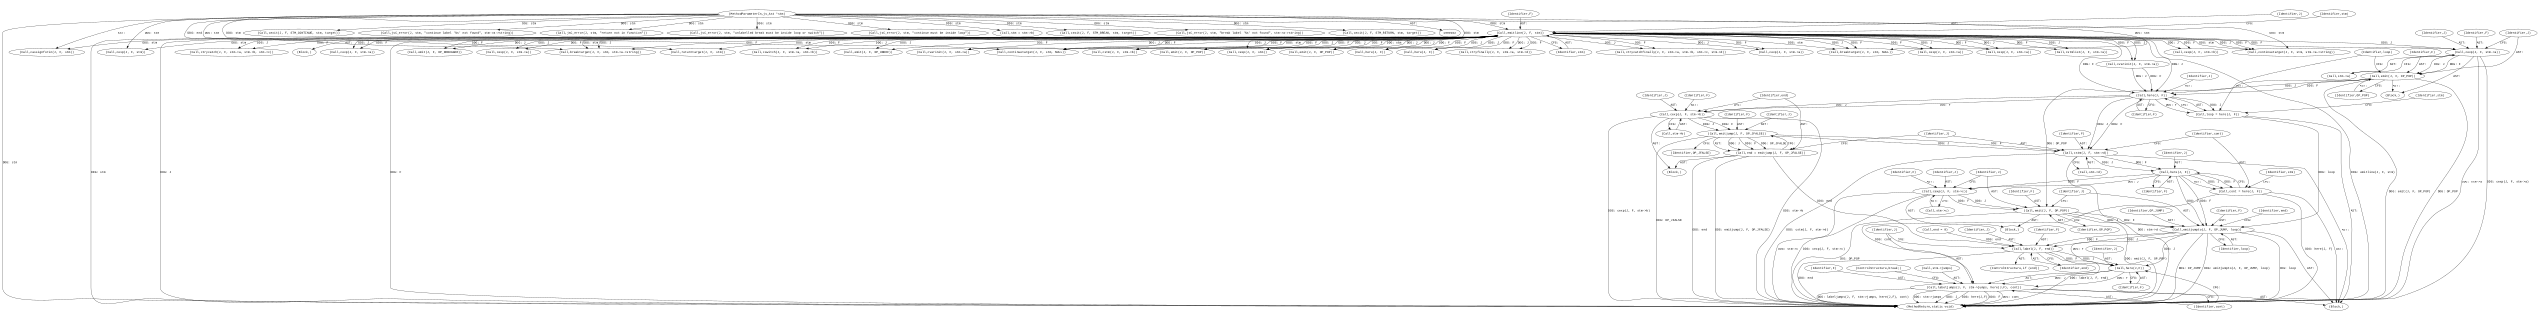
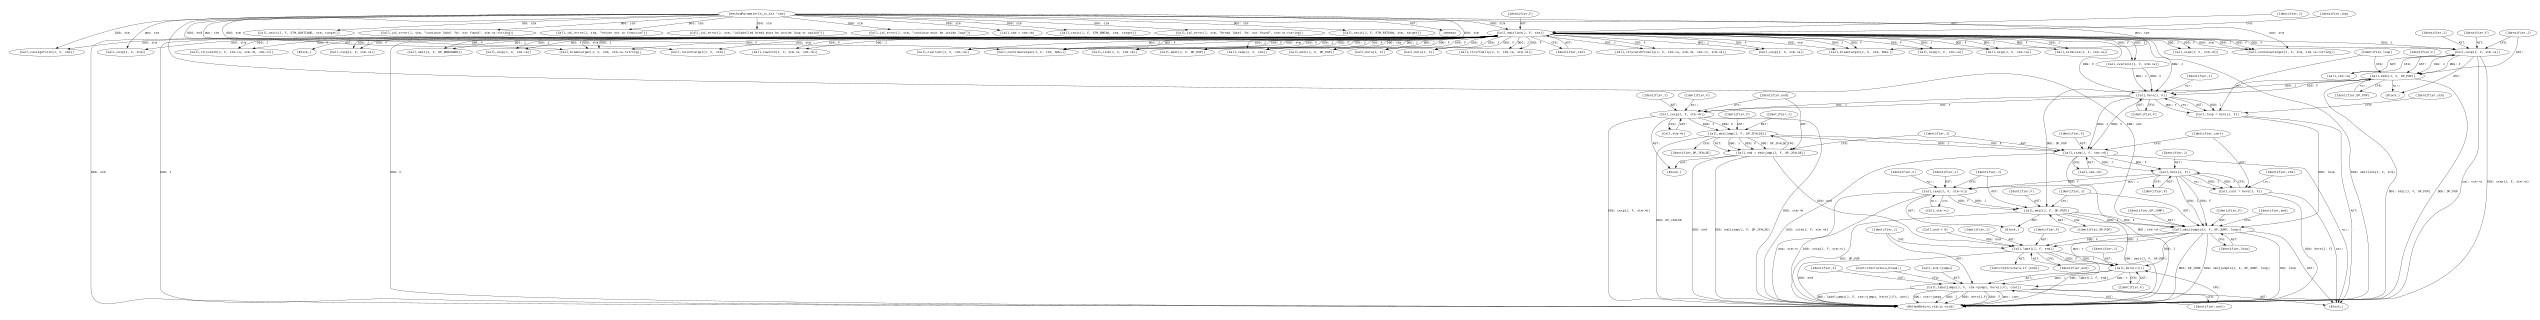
(122, 33) -> (122, 33)
(868, 52) -> none
(1977, 223) -> none
(102, 299) -> (951, 85)
